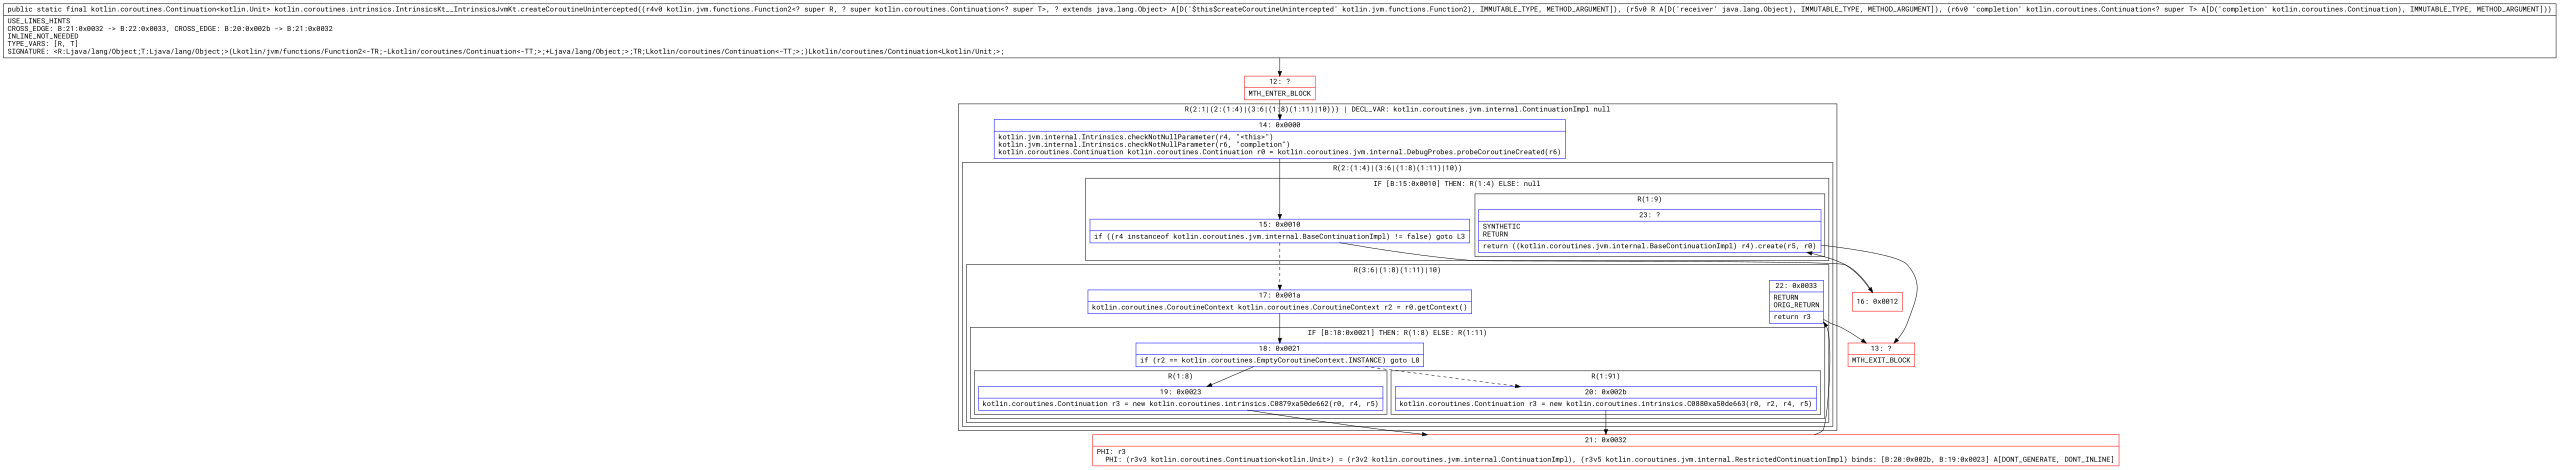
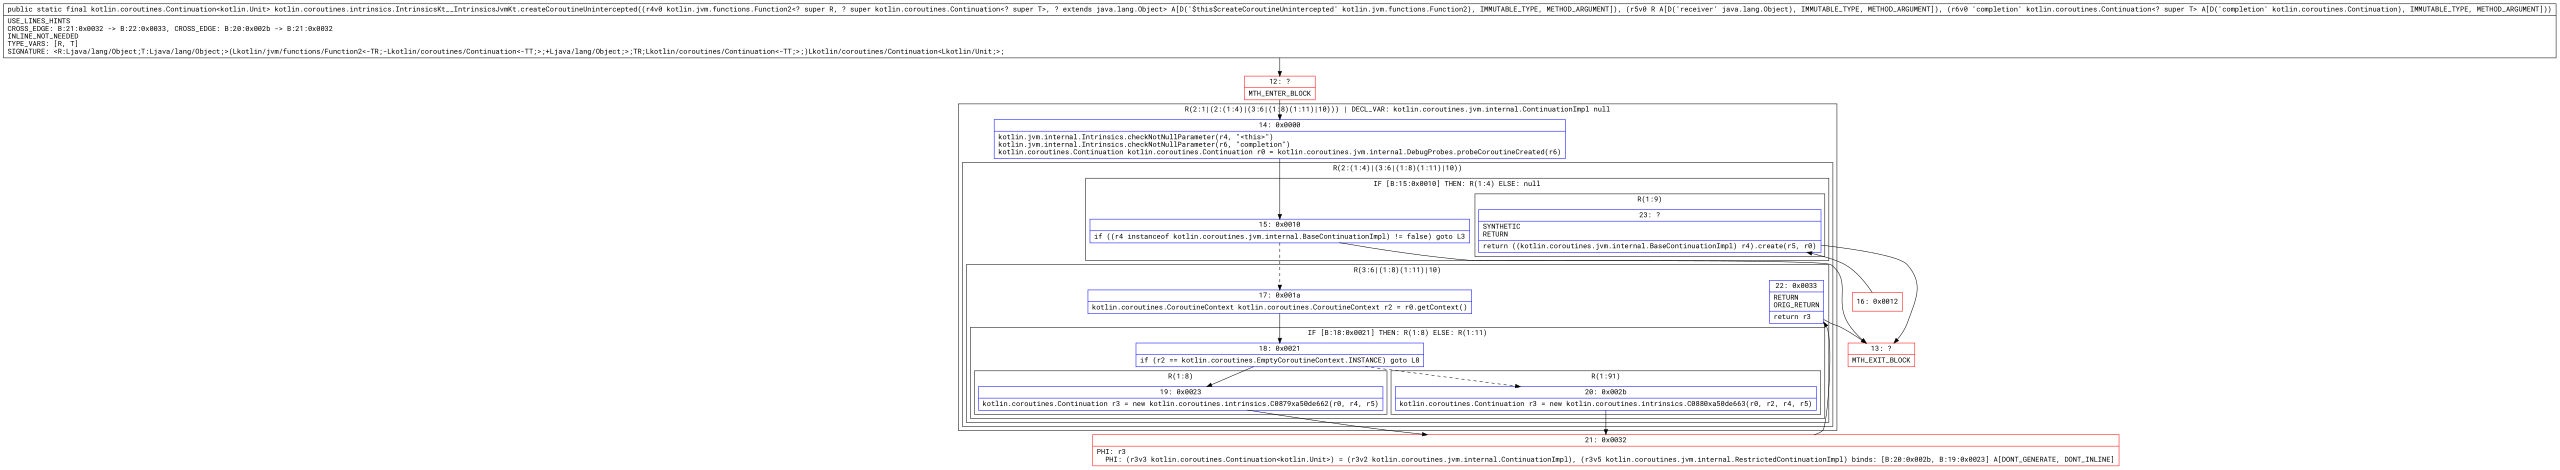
(1609, 261) -> (1627, 261)
